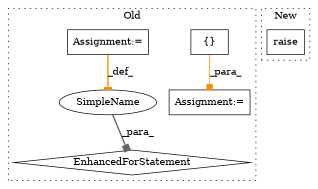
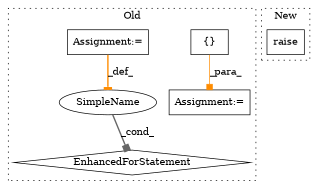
(138, 132) -> (138, 132)
